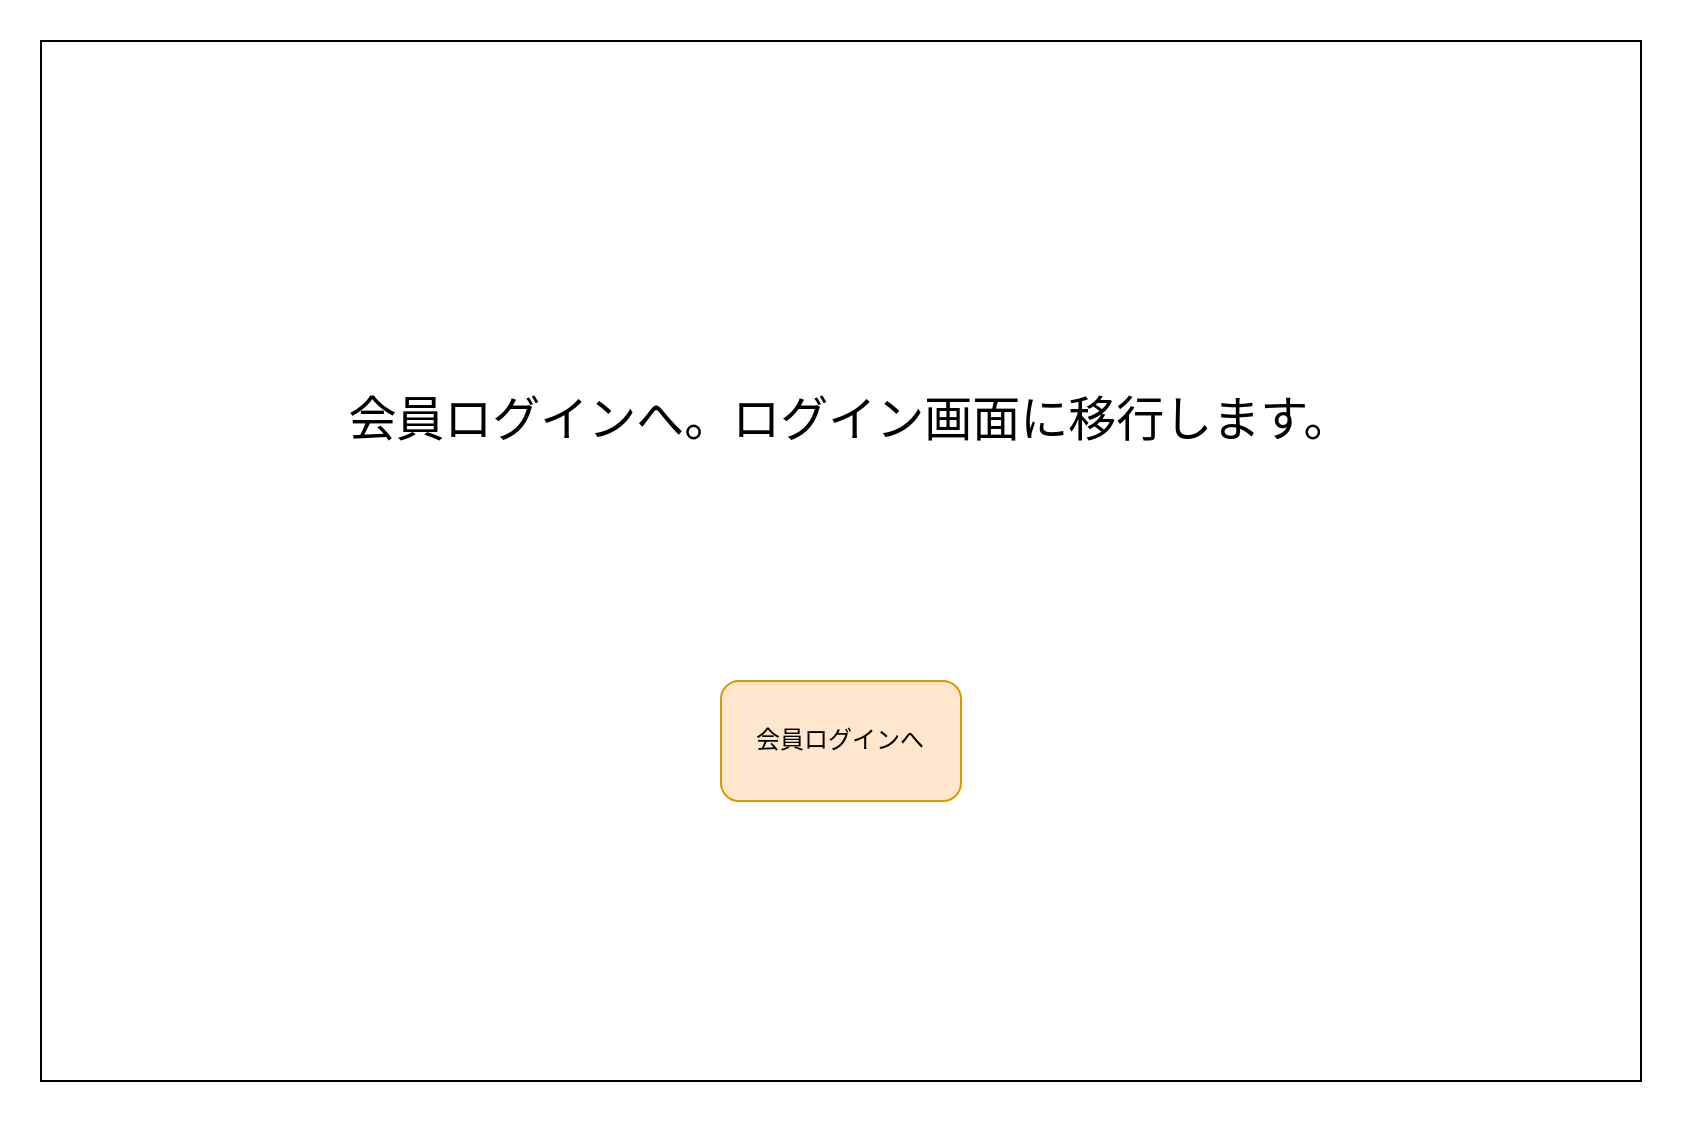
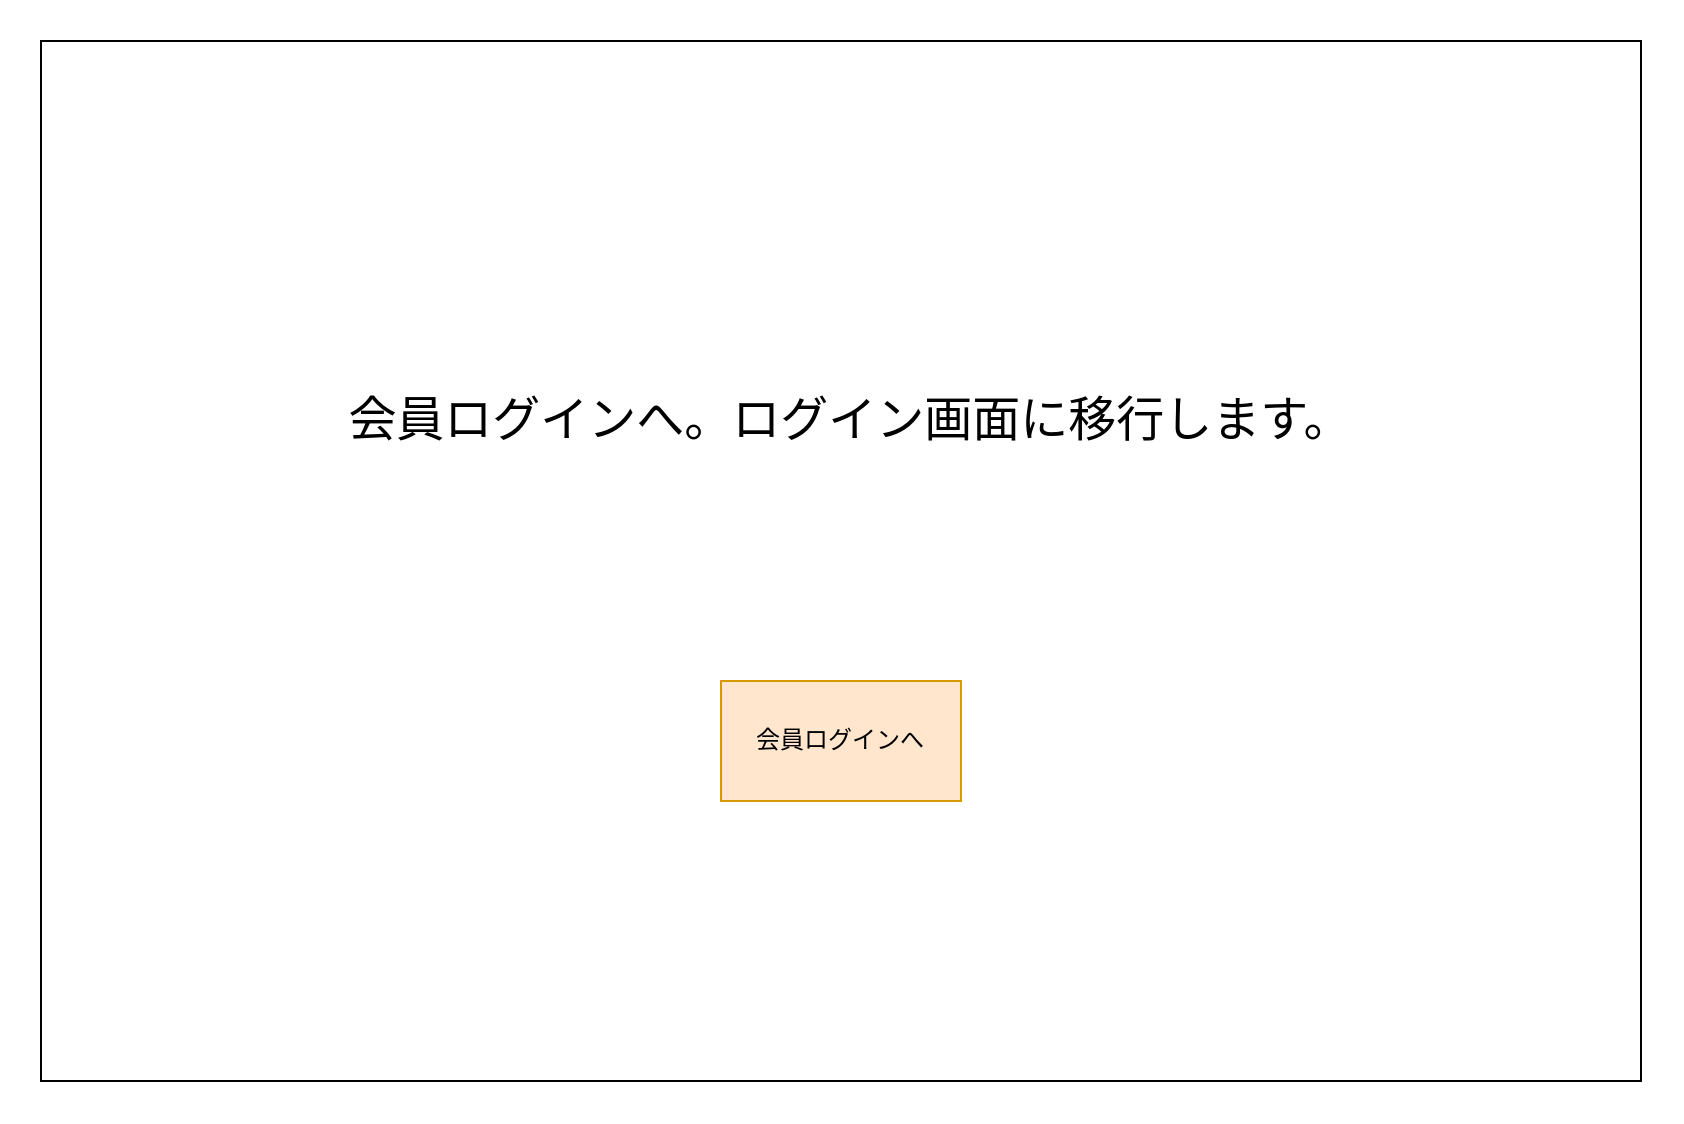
(841, 741) -> (841, 741)
